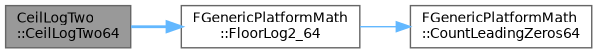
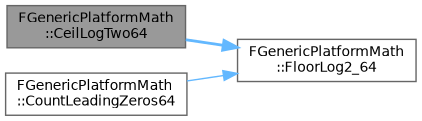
(68, 27) -> (96, 27)
(378, 27) -> (205, 78)
